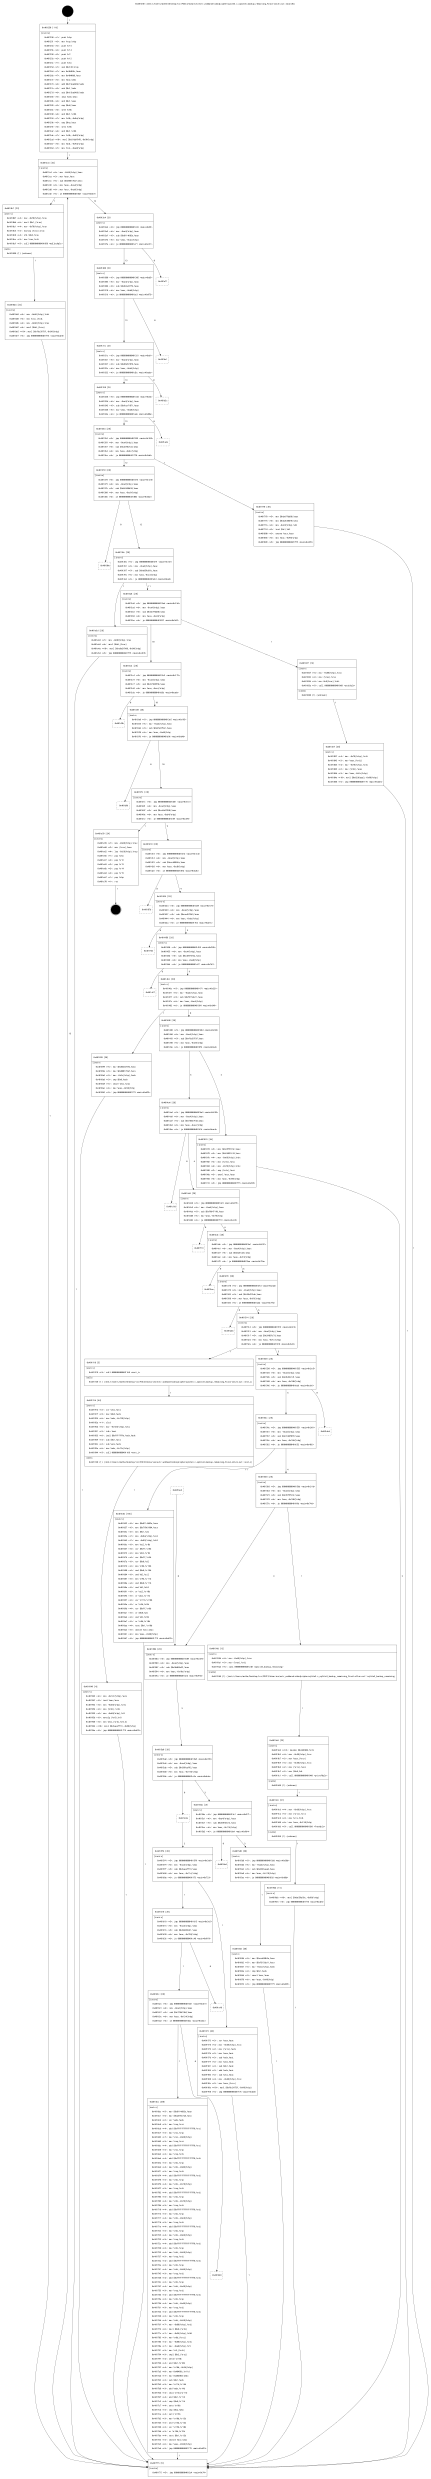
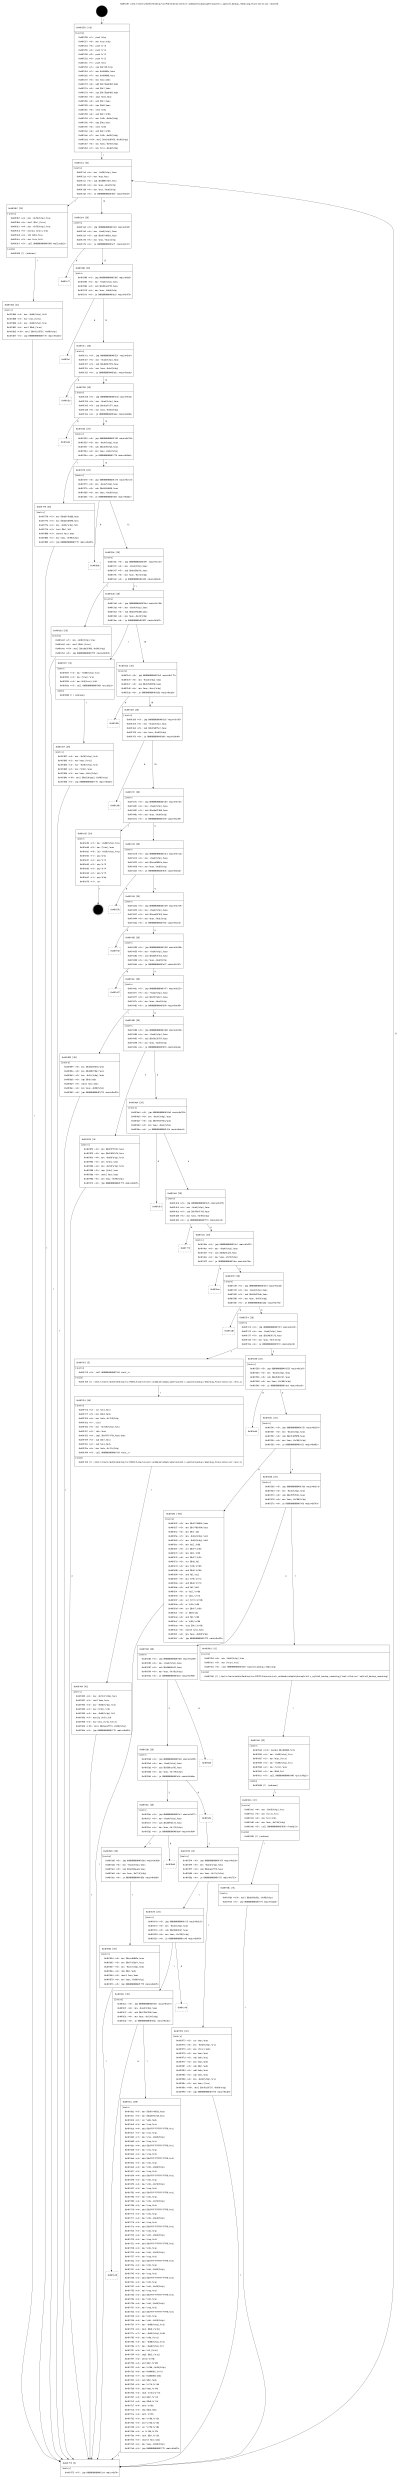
(176, 1569) -> (192, 1718)
